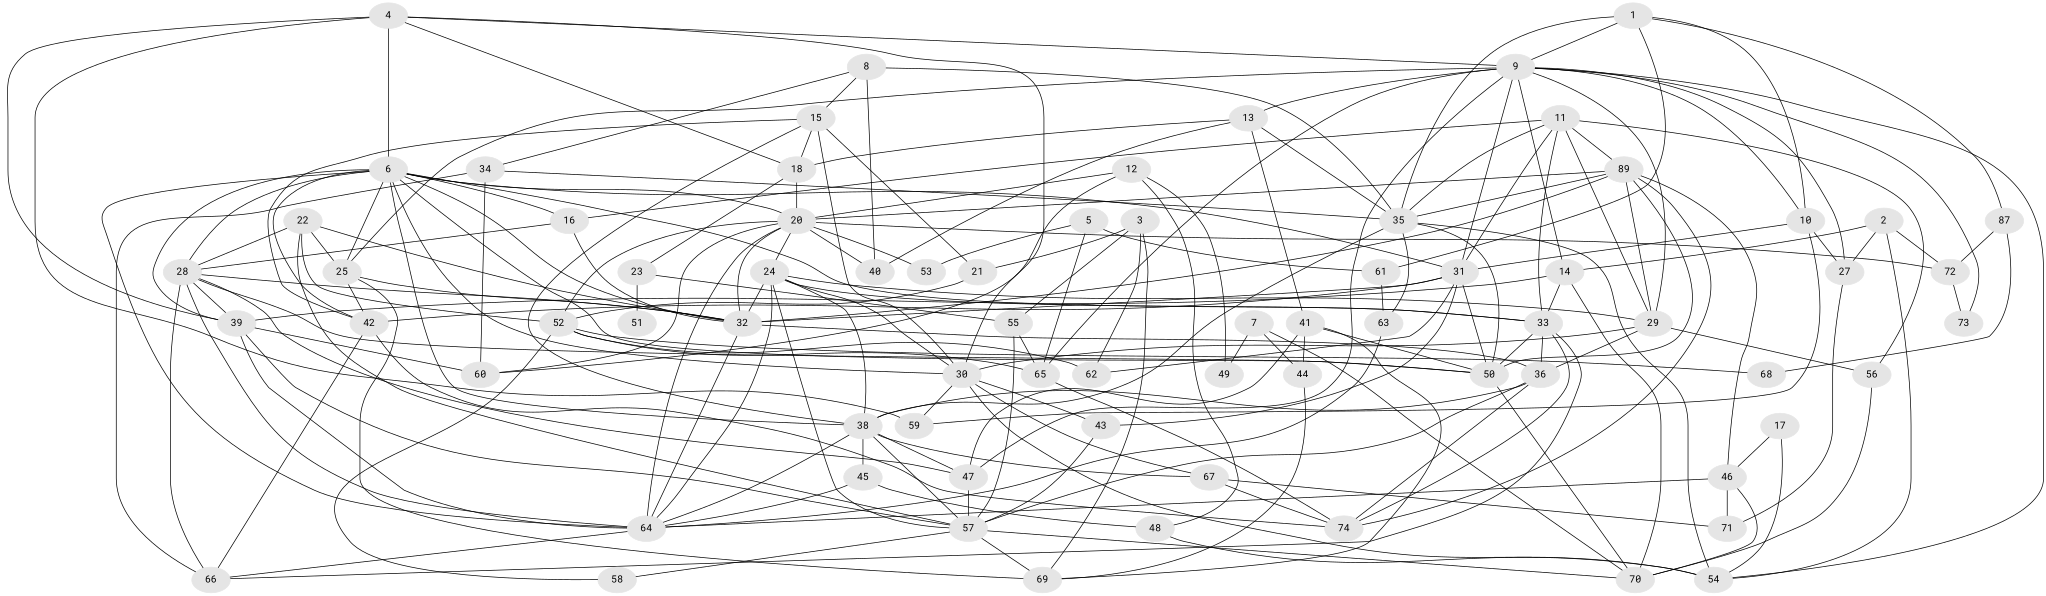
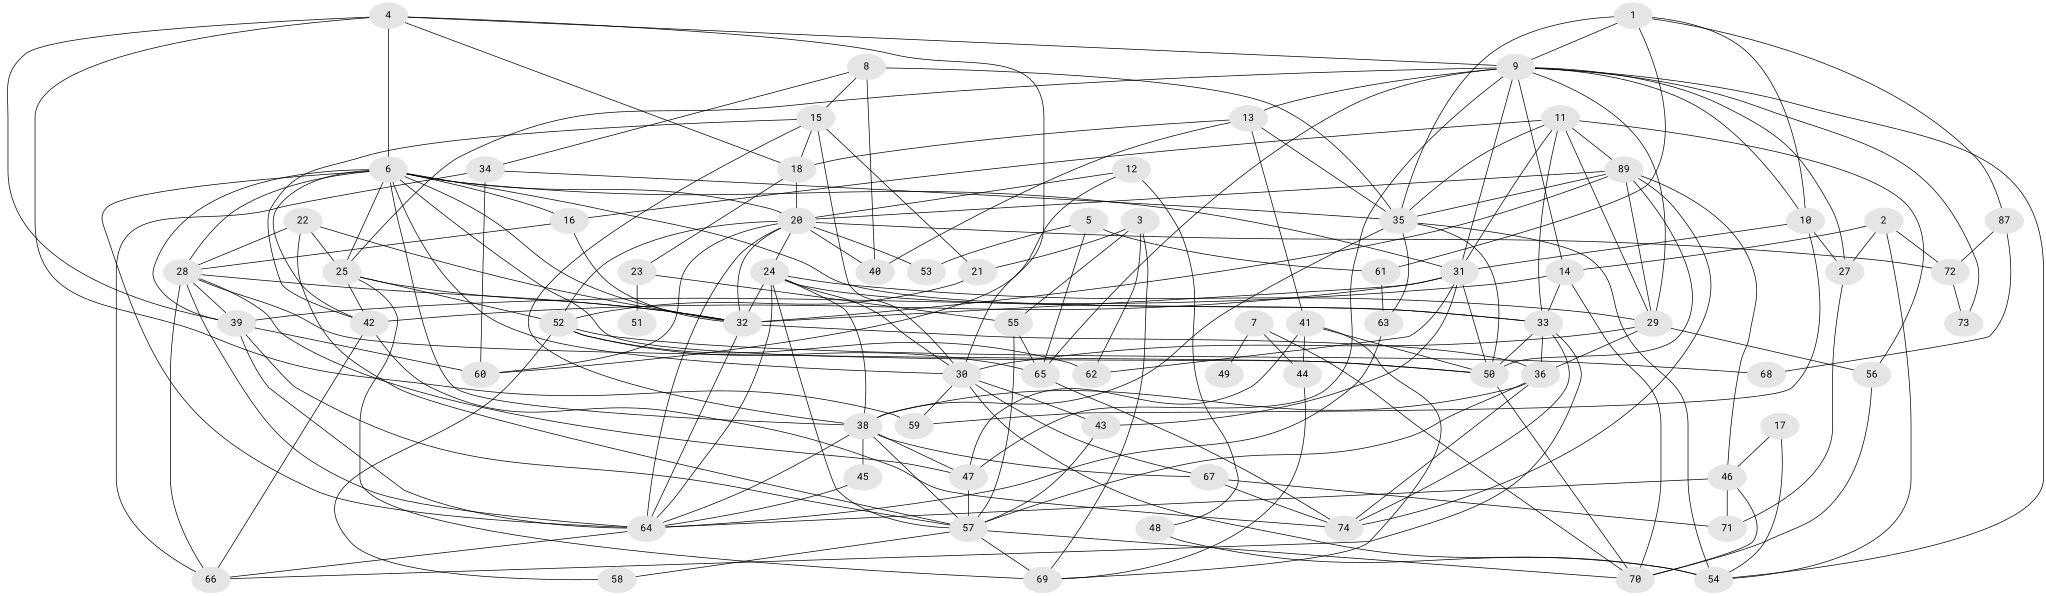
(1214, 250) -> none
(379, 302) -> (455, 299)
(1025, 516) -> none
